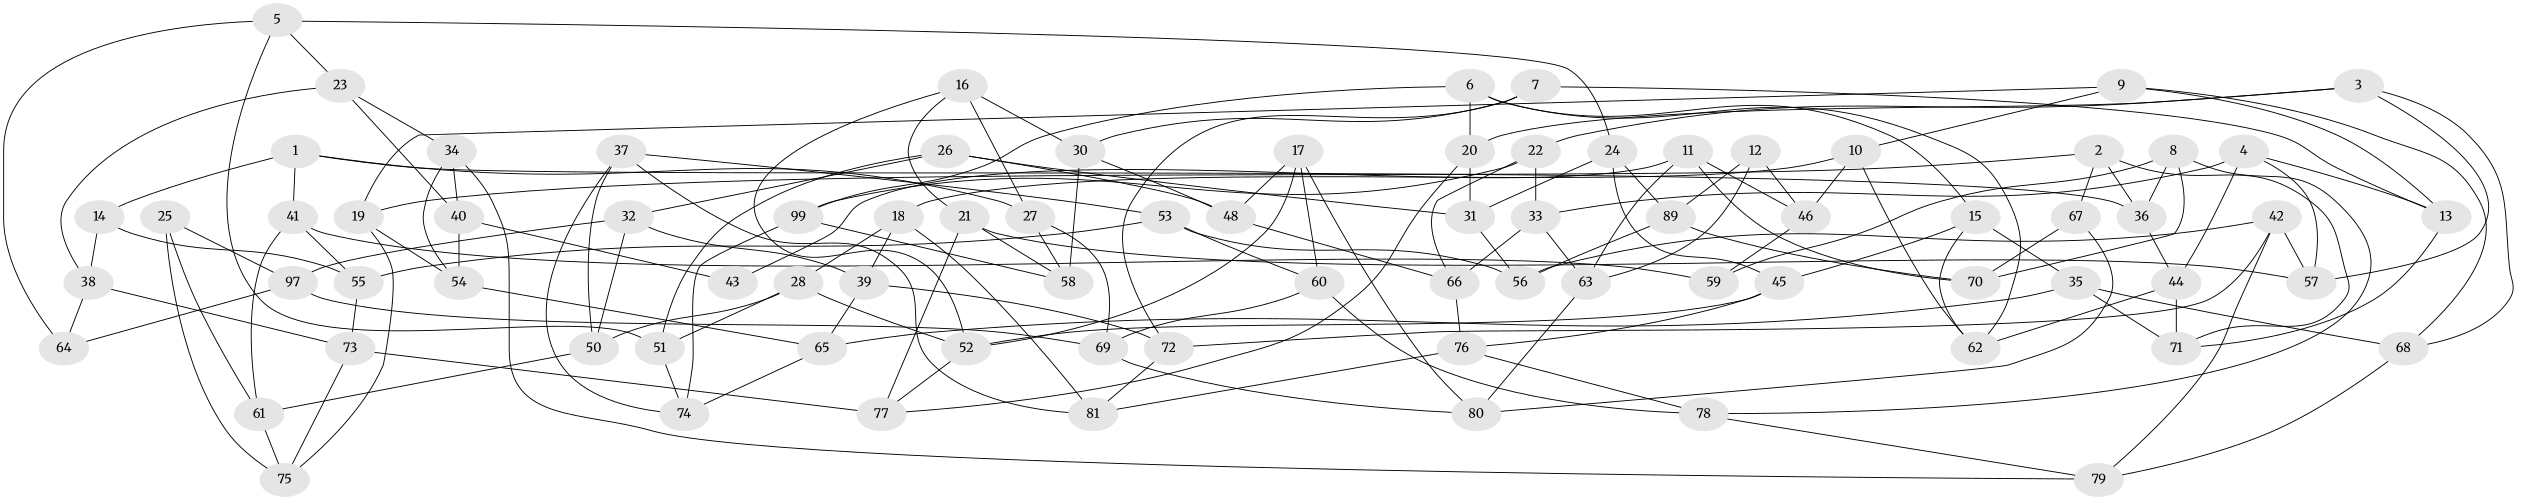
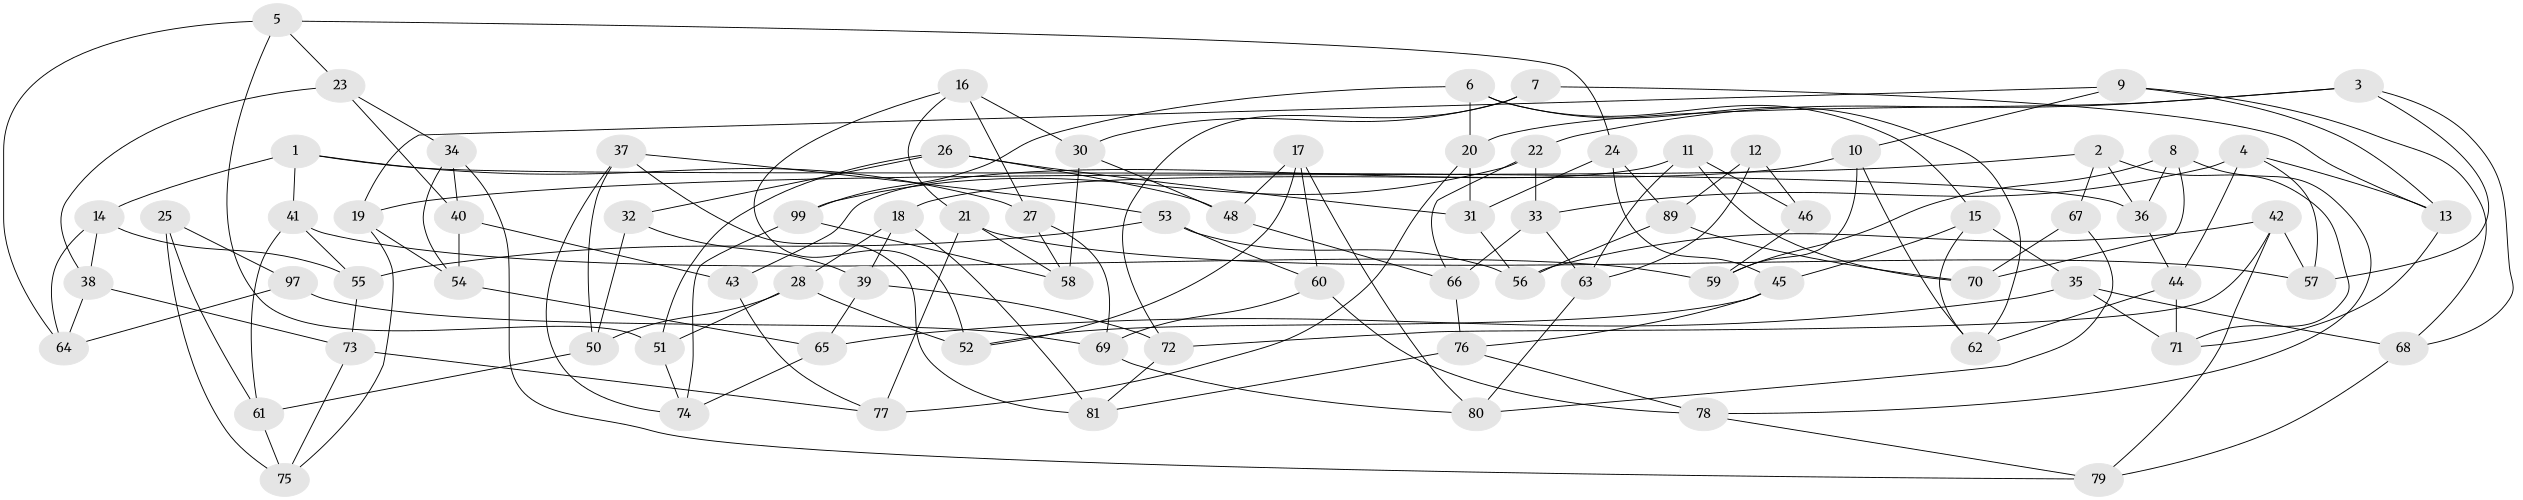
(1829, 187) -> (1844, 226)
(450, 242) -> none
none -> (53, 277)
(924, 381) -> (783, 359)
